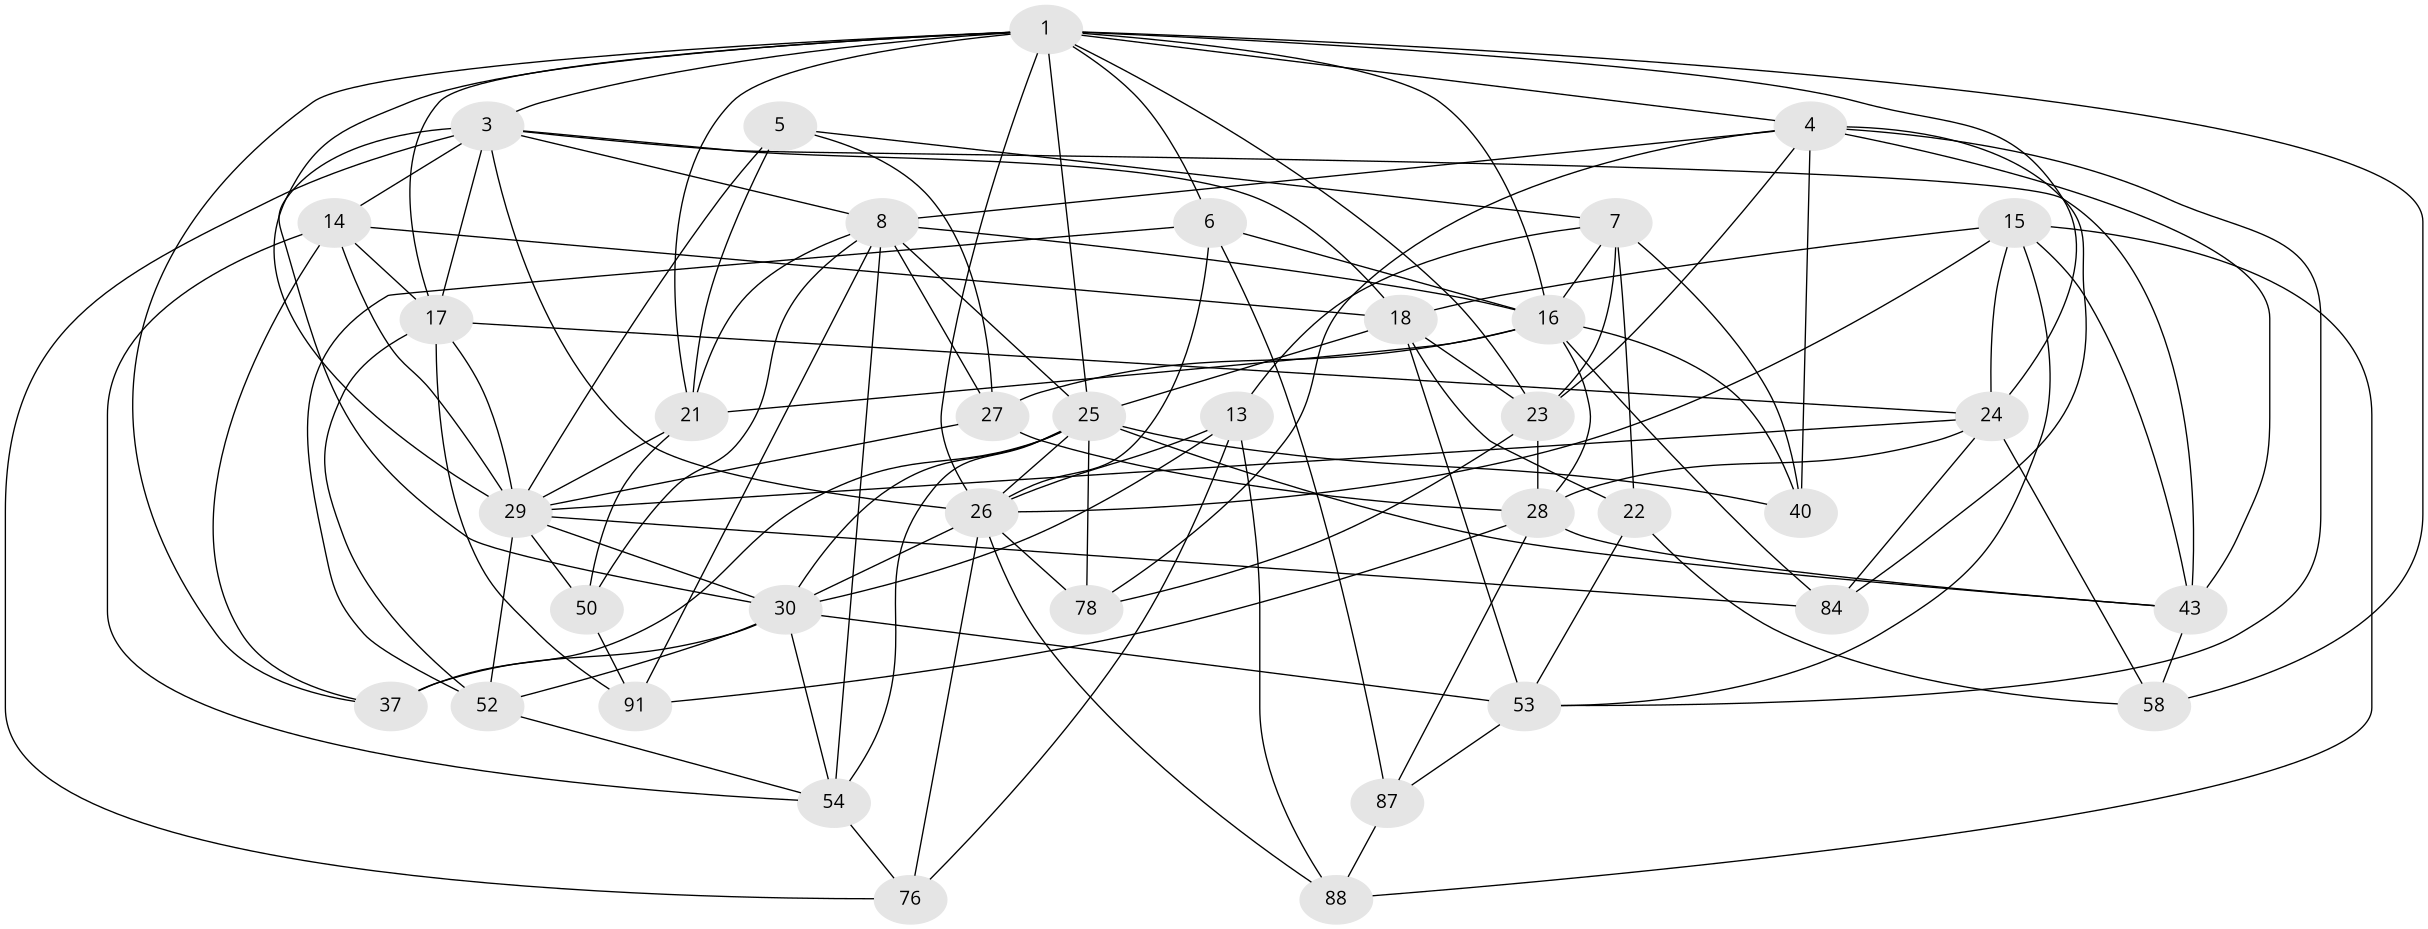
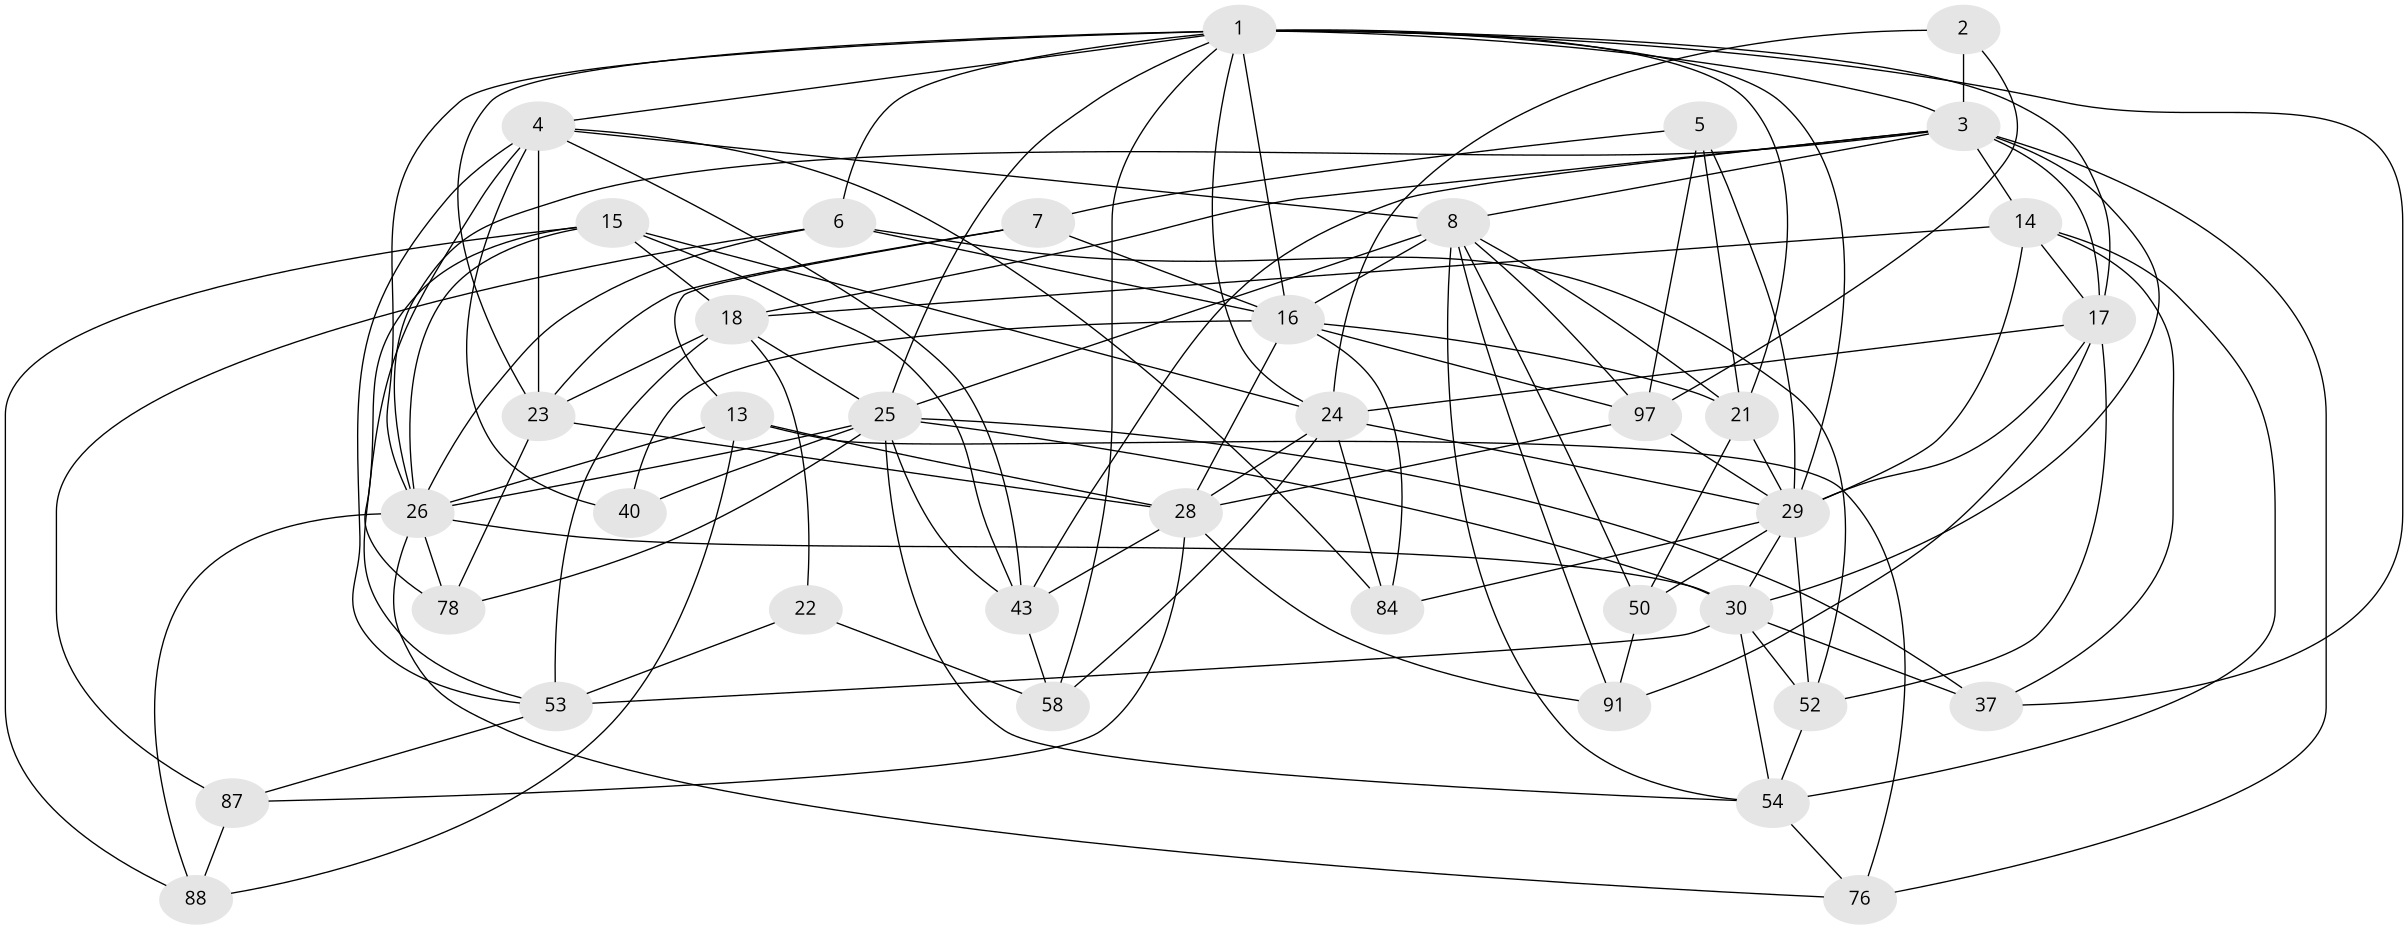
none -> (1964, 30)
(1742, 351) -> none
(1627, 368) -> none
(993, 416) -> (1645, 416)
(1025, 539) -> (961, 467)
